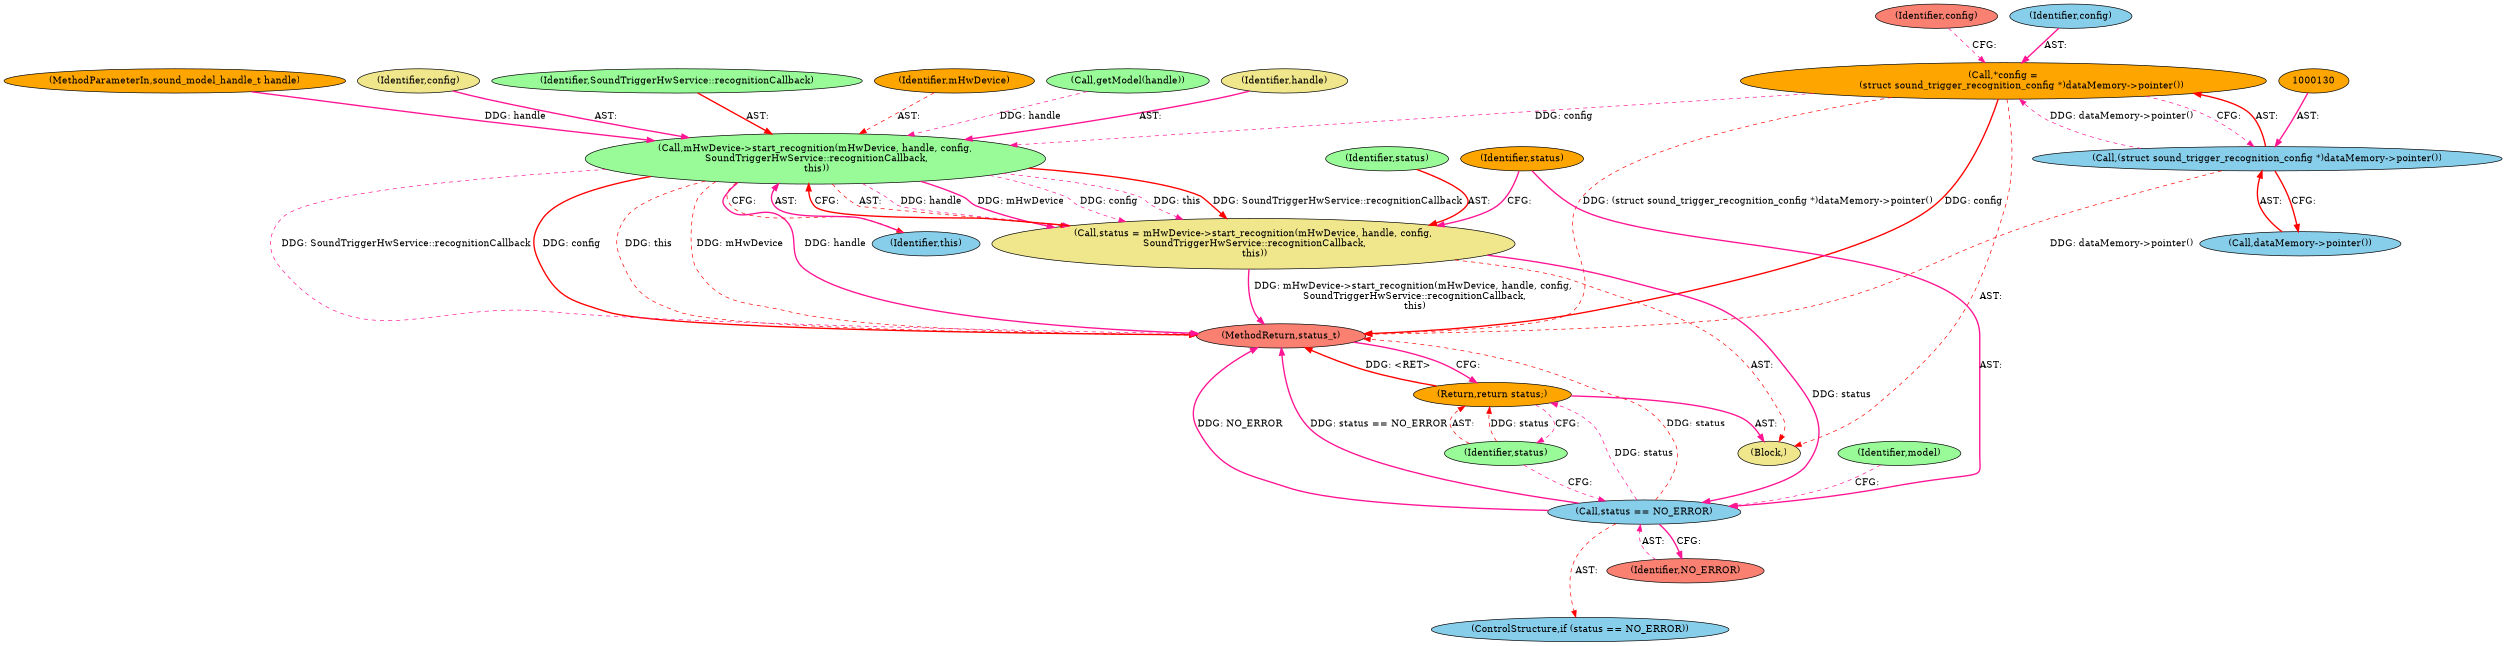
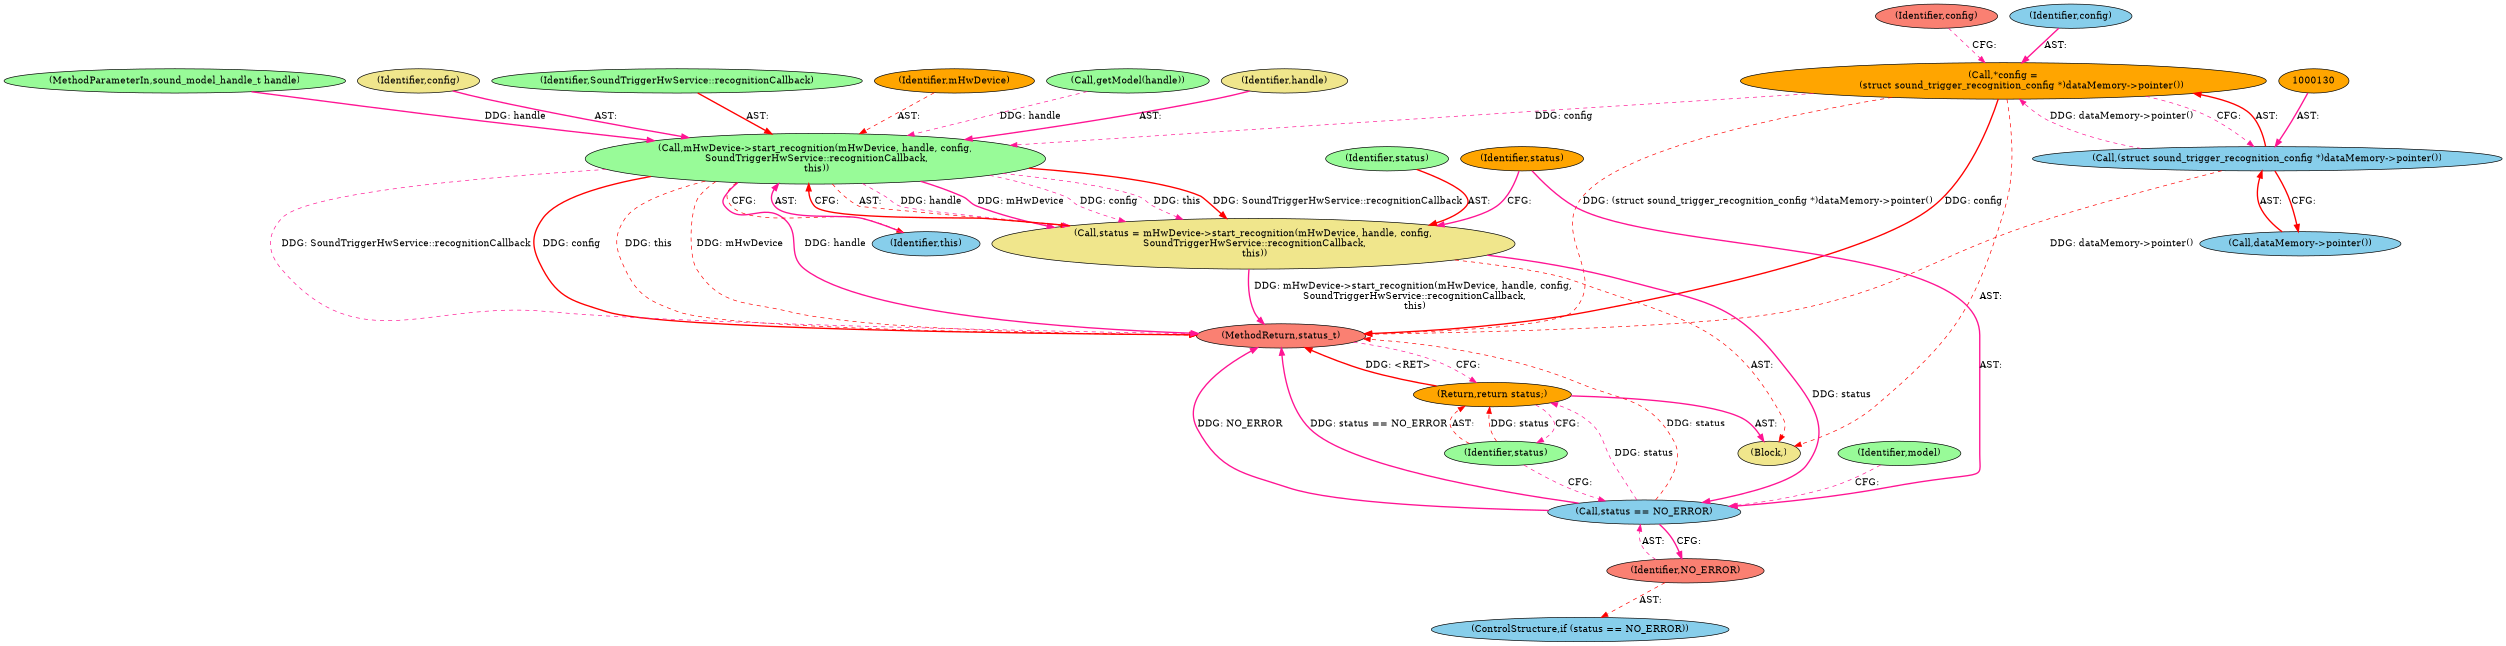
(175, 81) -> (175, 81)
(1414, 354) -> (1414, 354)
(1576, 558) -> (1636, 598)
